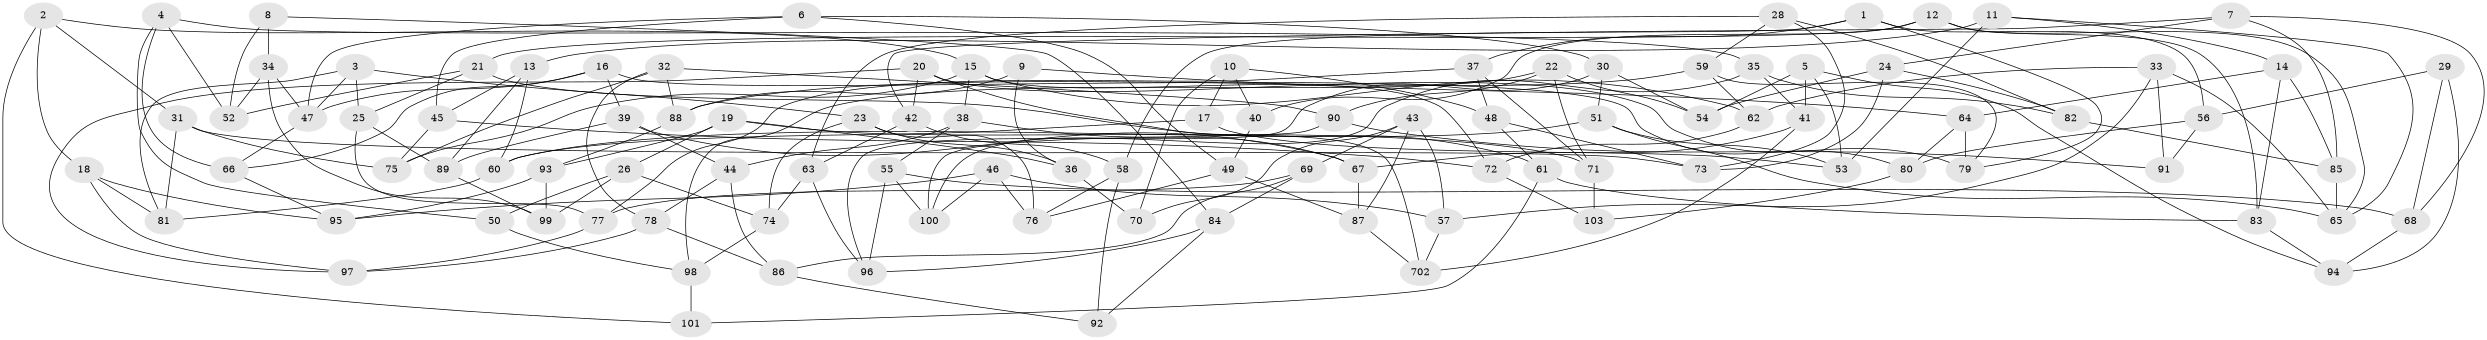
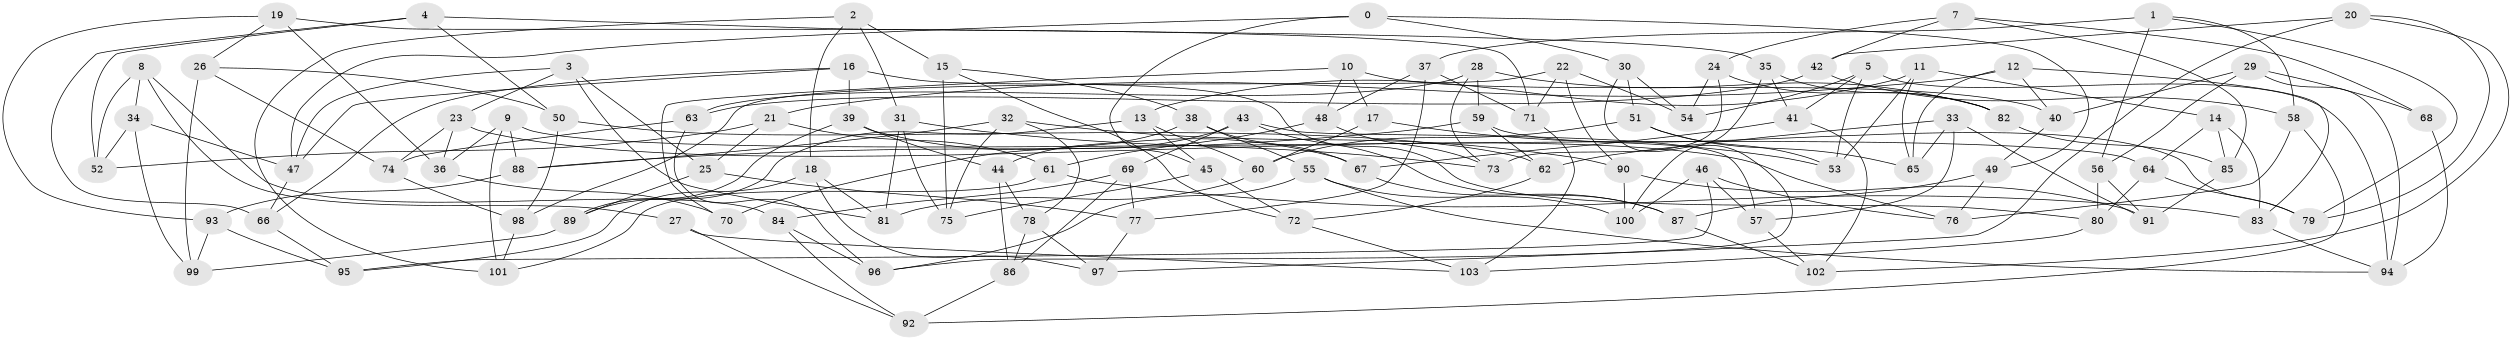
(802, 16) -> (1368, 16)
none -> (2153, 93)
(1192, 105) -> (1079, 133)
(1650, 190) -> (1869, 258)
none -> (490, 195)
(2337, 196) -> (2182, 200)
none -> (676, 221)
(1421, 273) -> (1816, 273)
